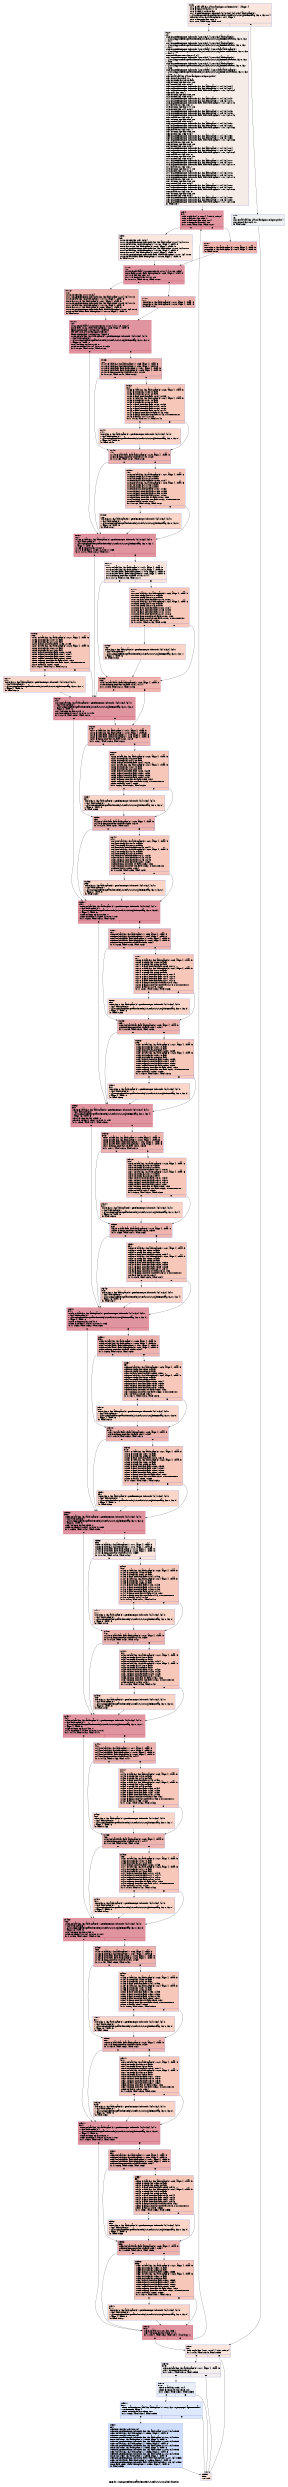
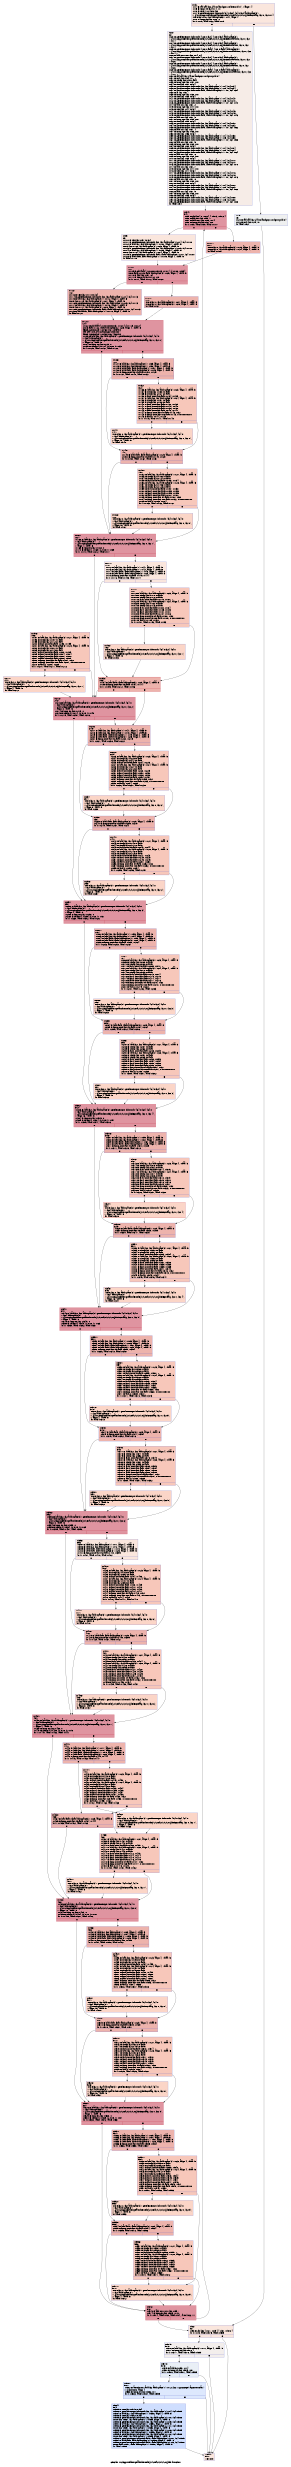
(134, 1830) -> (148, 1830)
(194, 2230) -> (198, 2241)
